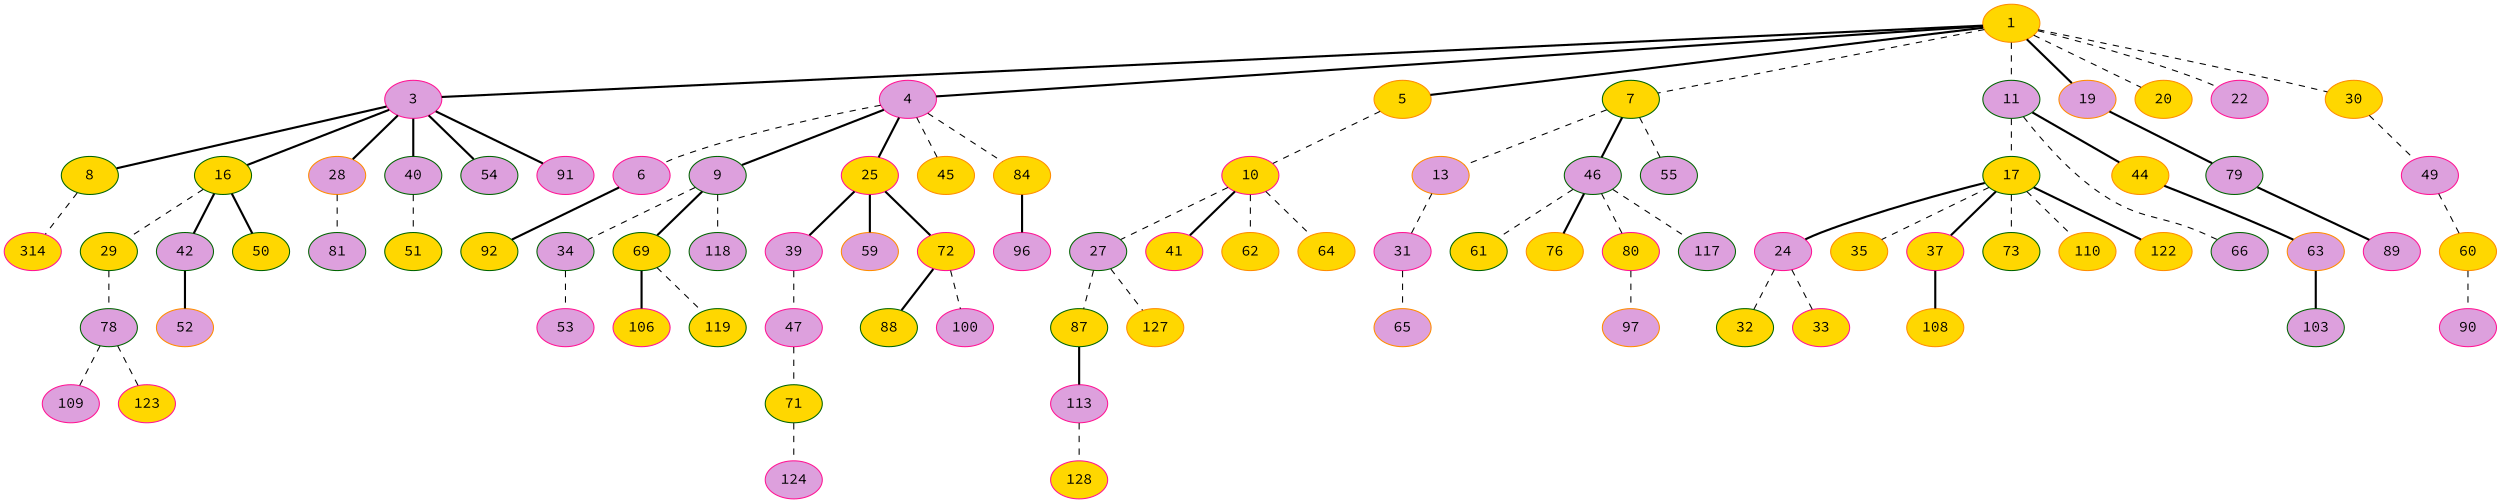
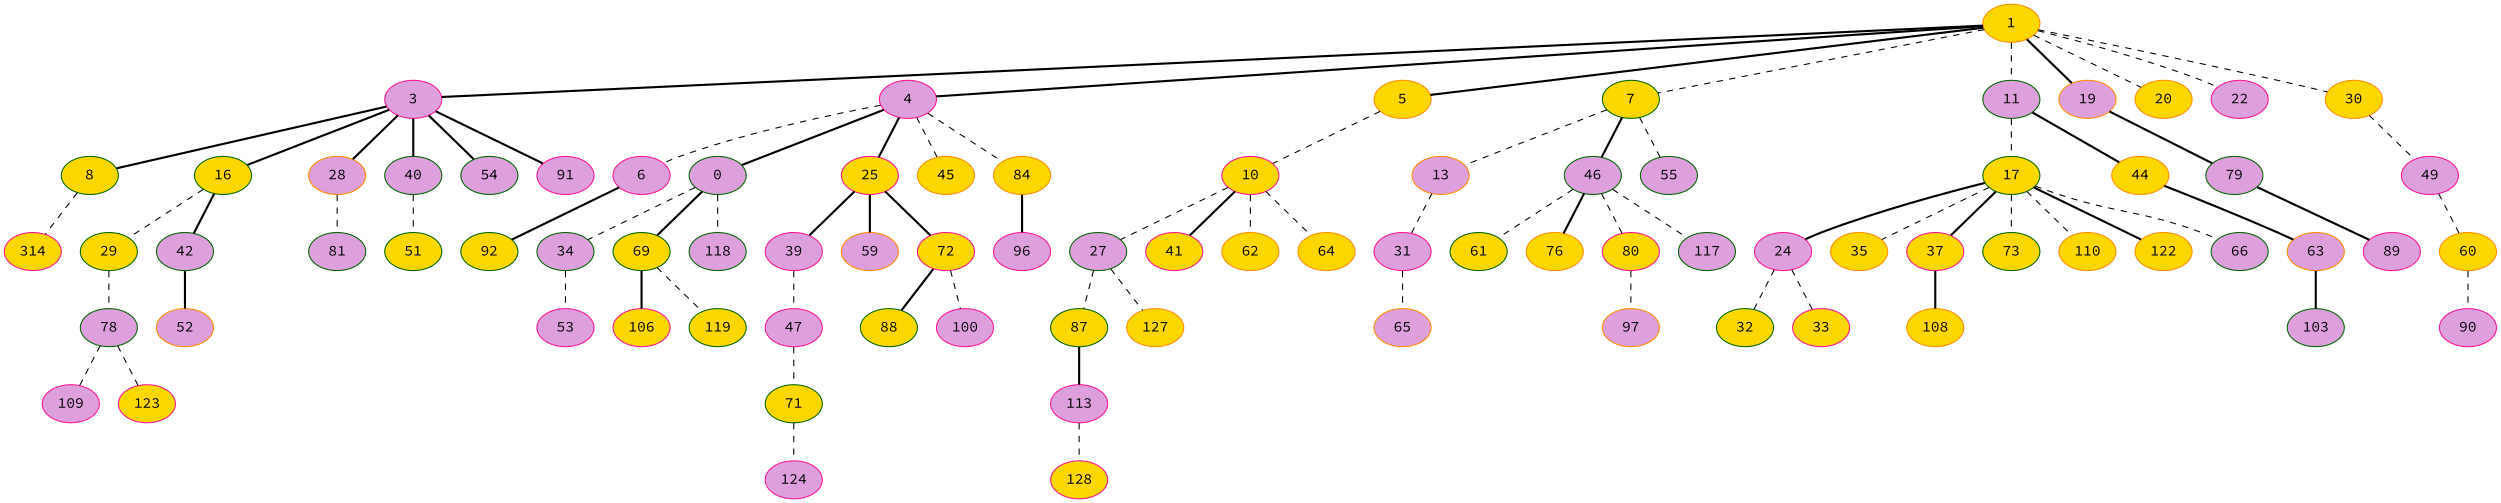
(718, 175) -> (718, 175)
(2108, 198) -> (2127, 212)
(261, 252) -> none
